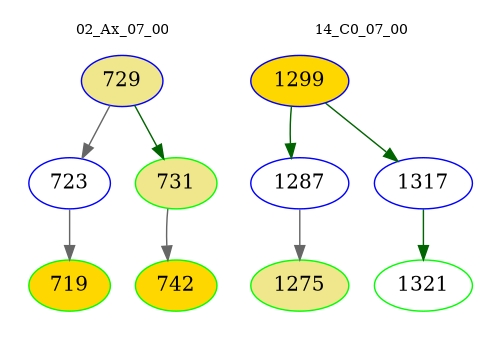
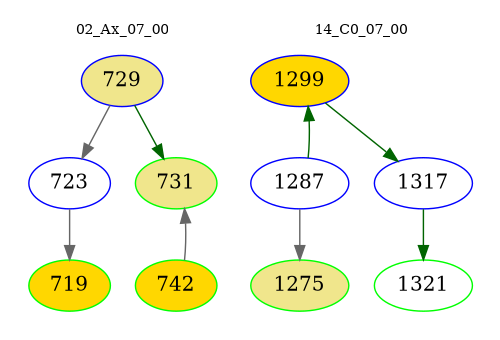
(290, 125) -> (309, 140)
(167, 227) -> (186, 242)
